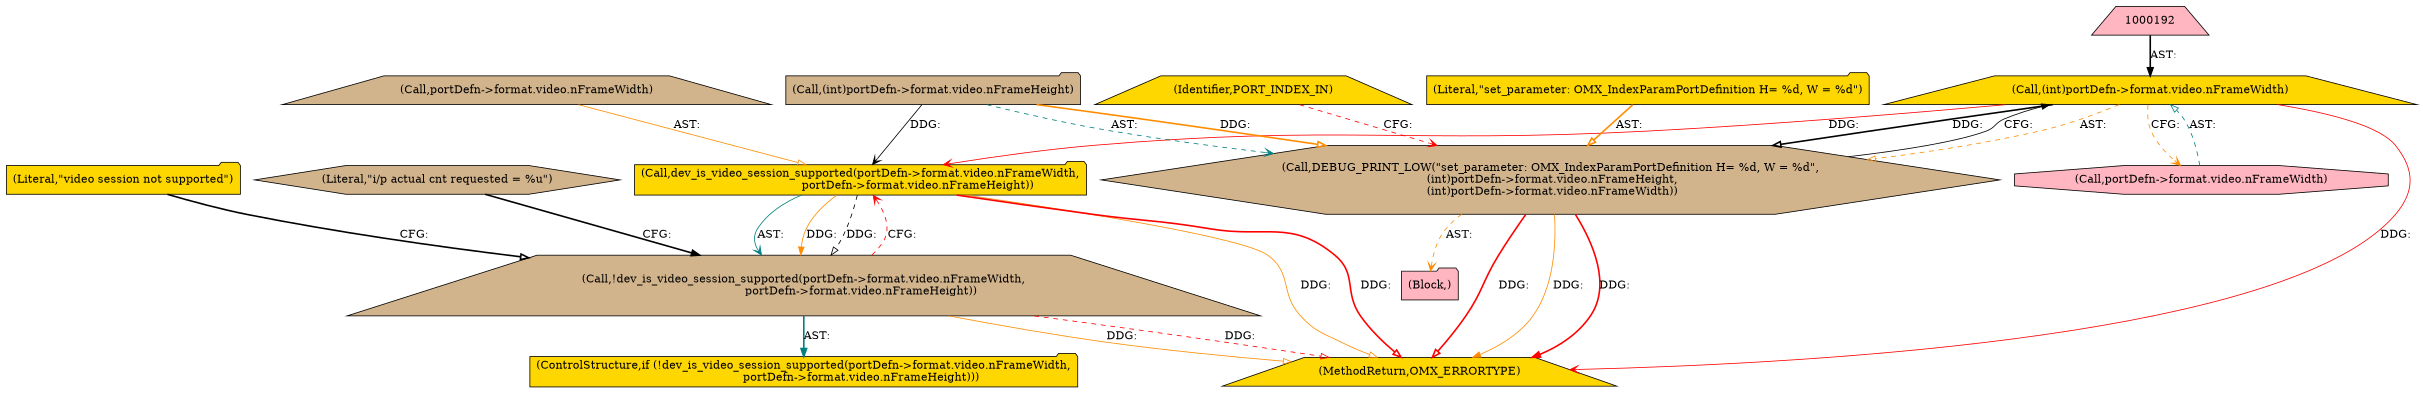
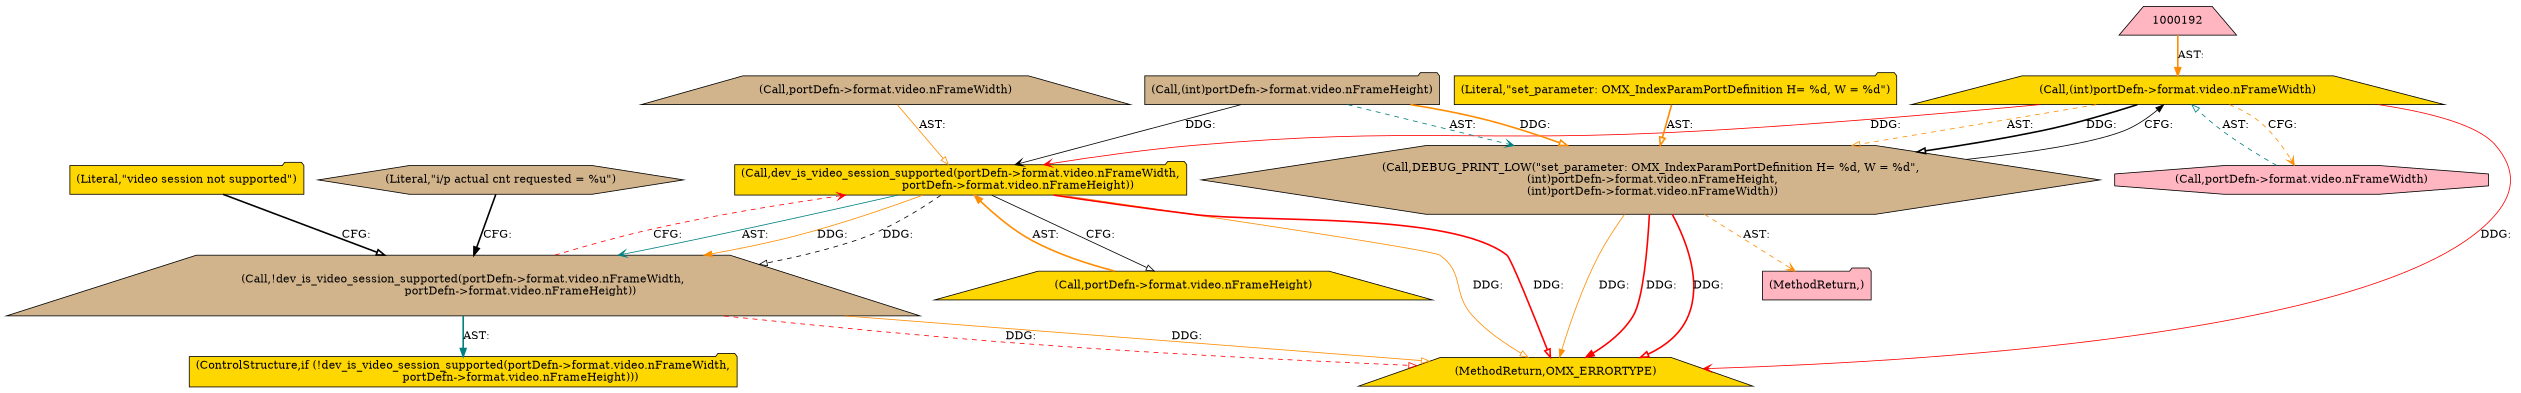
(2150, 51) -> (2178, 51)
(1253, 90) -> none
none -> (1184, 286)
(1430, 286) -> (1817, 286)
